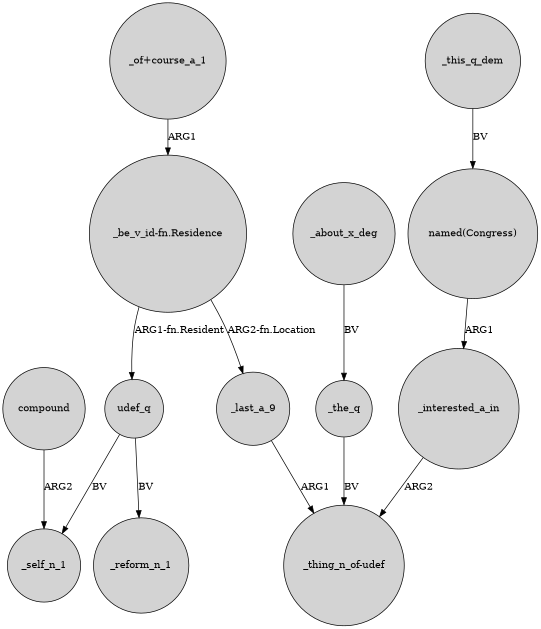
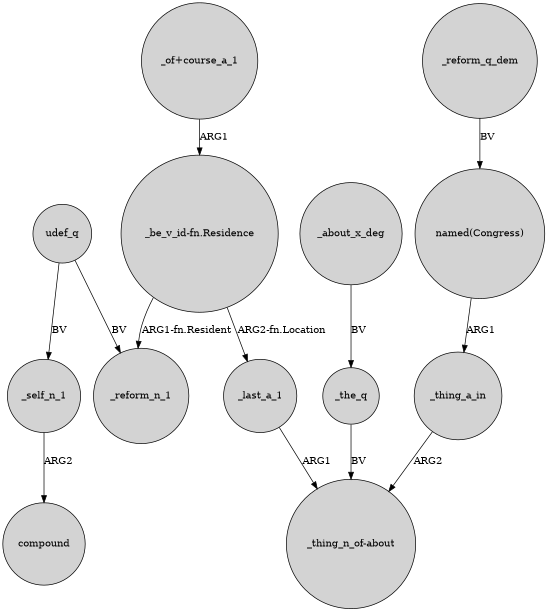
(473, 61) -> (480, 61)
(133, 339) -> (144, 319)
(253, 409) -> (260, 396)
(459, 409) -> (458, 396)
(44, 486) -> (44, 464)
(344, 565) -> (351, 544)
